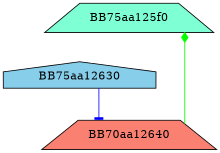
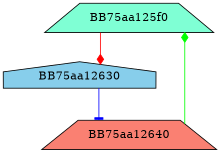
none -> (100, 44)
(129, 135) -> (129, 135)
